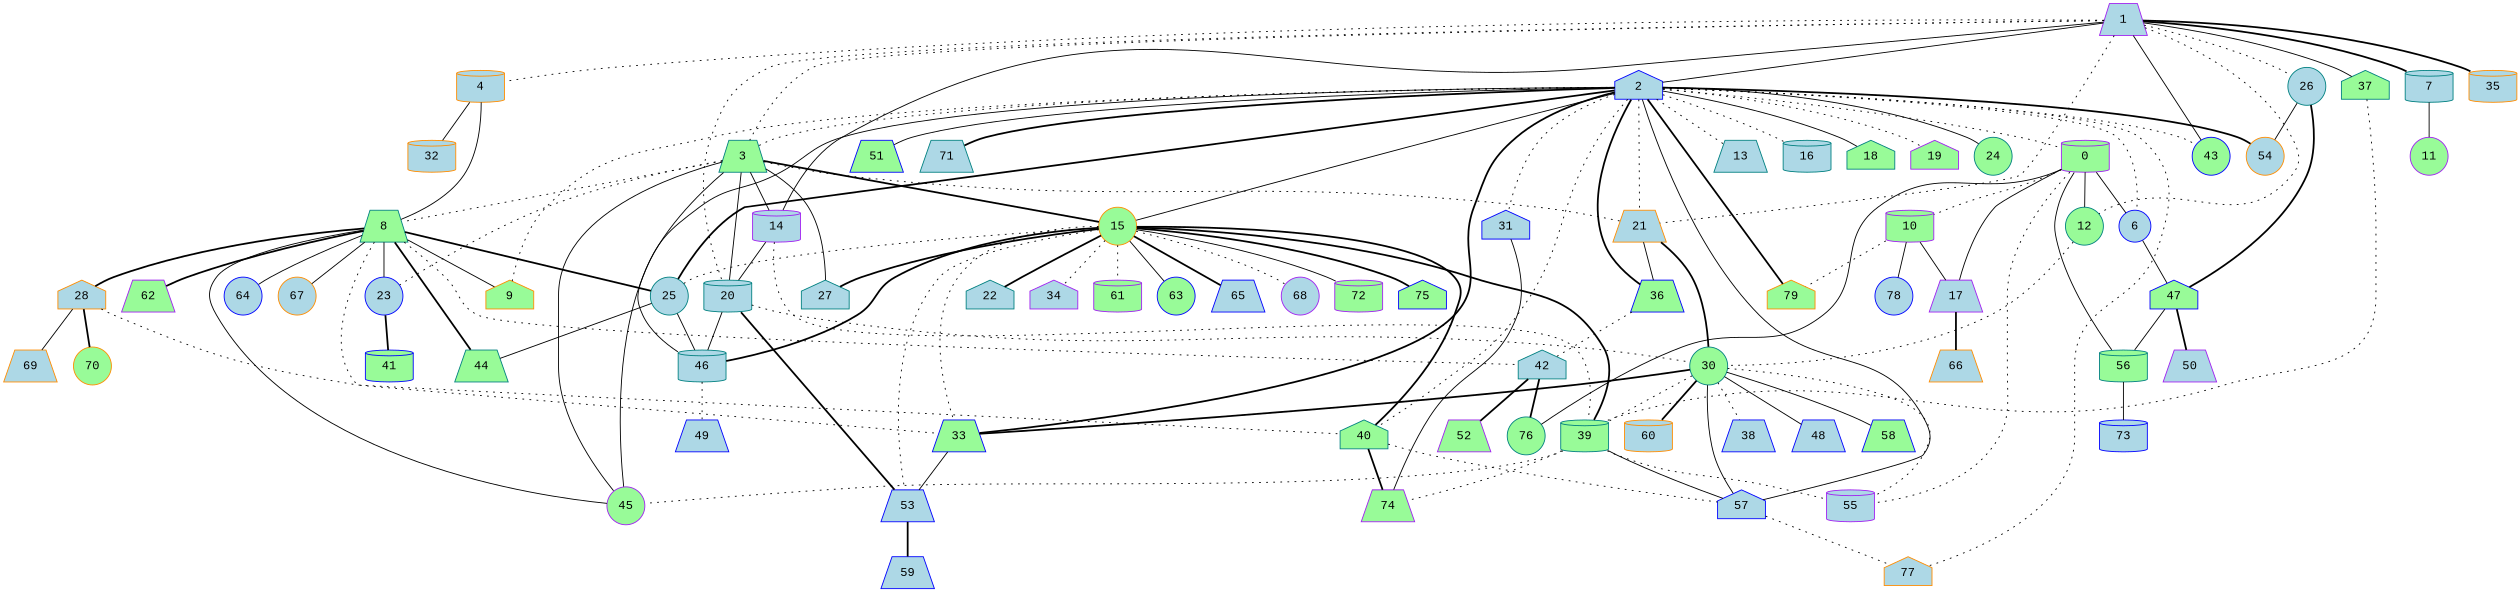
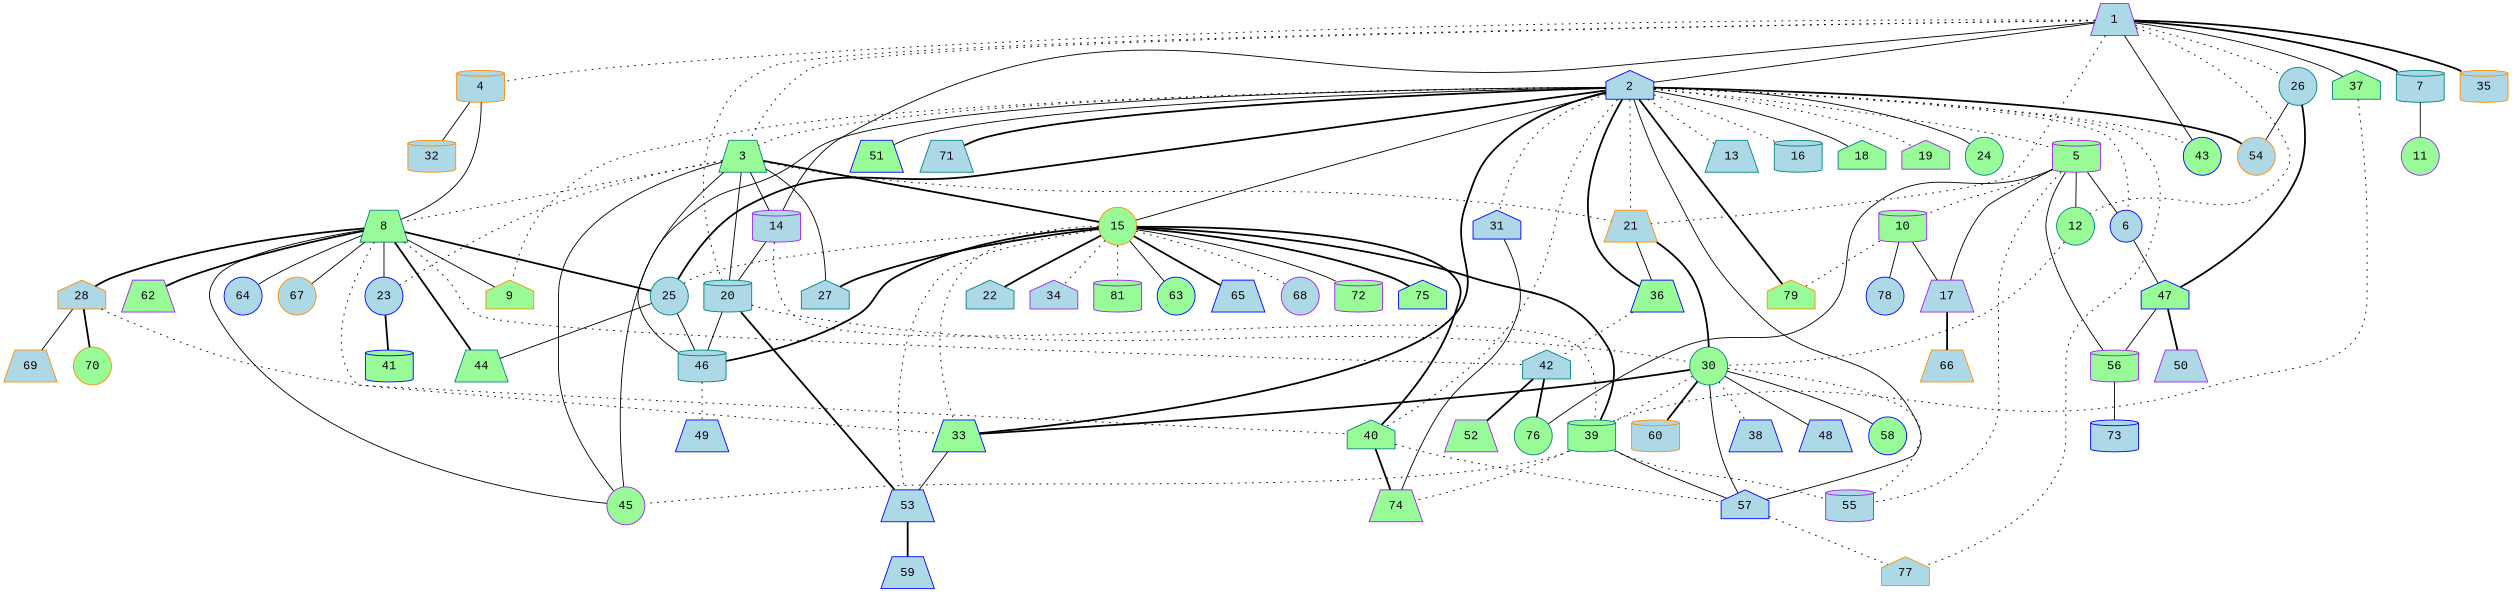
(2085, 156) -> (2076, 156)
(1118, 296) -> (1118, 296)
(2123, 366) -> (2115, 366)
(1889, 436) -> (1888, 436)
